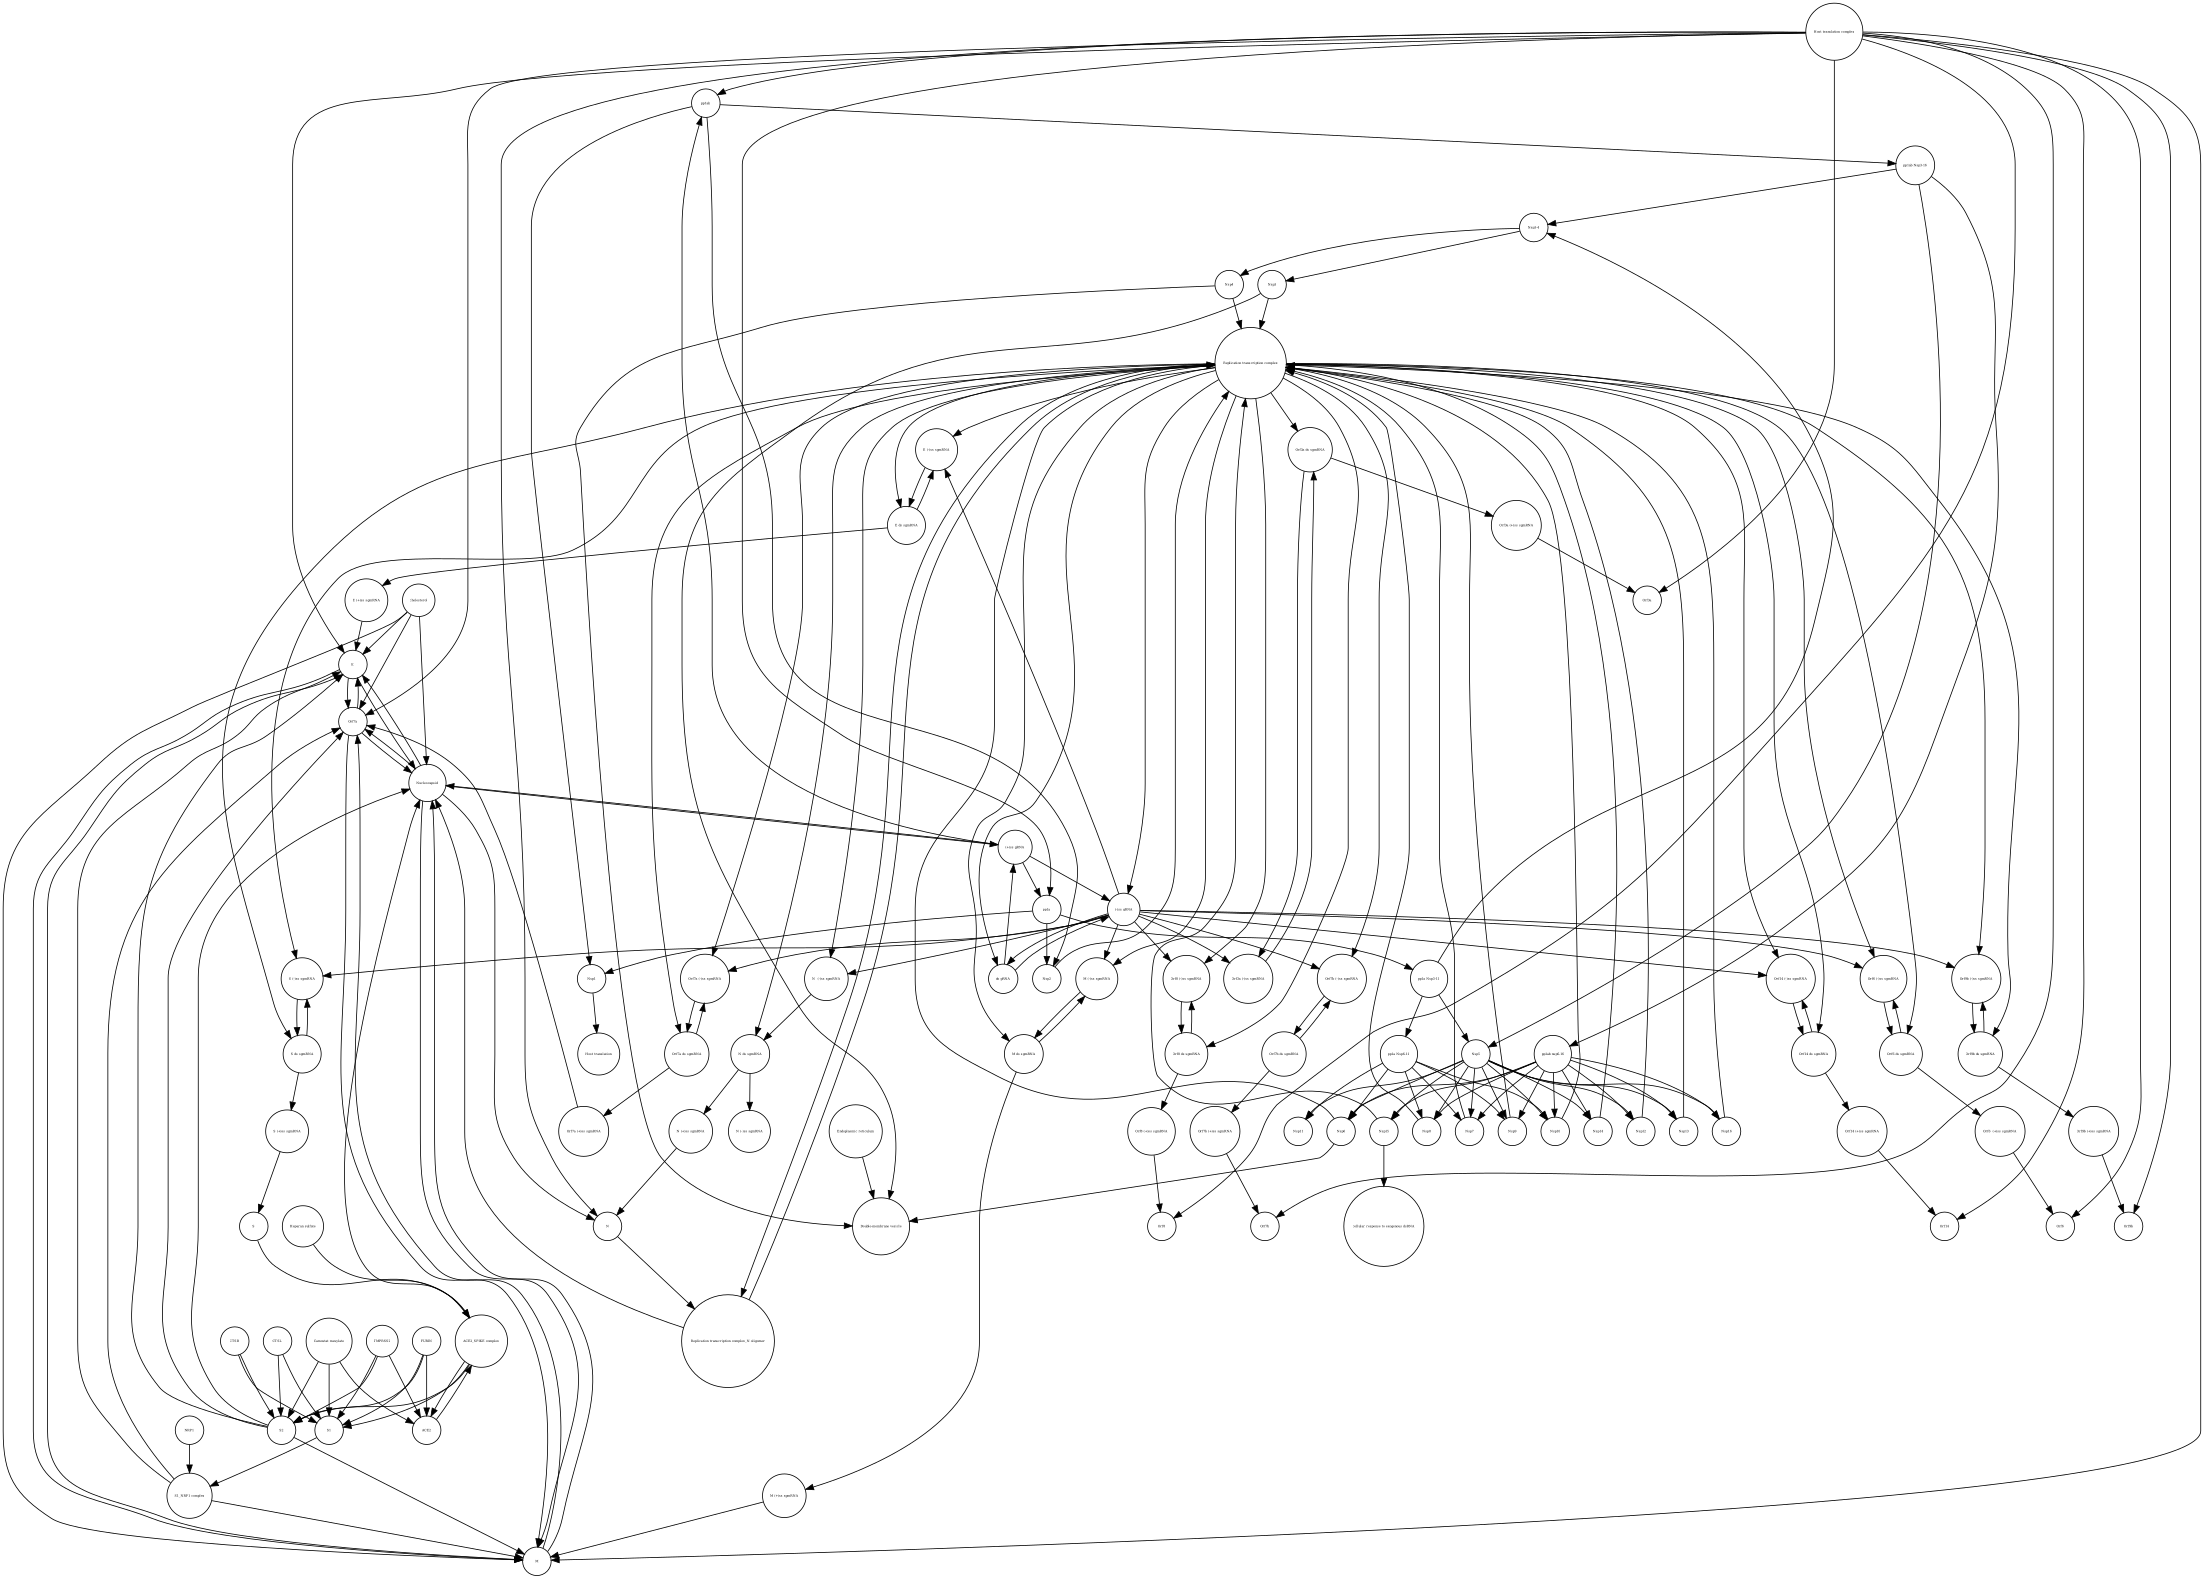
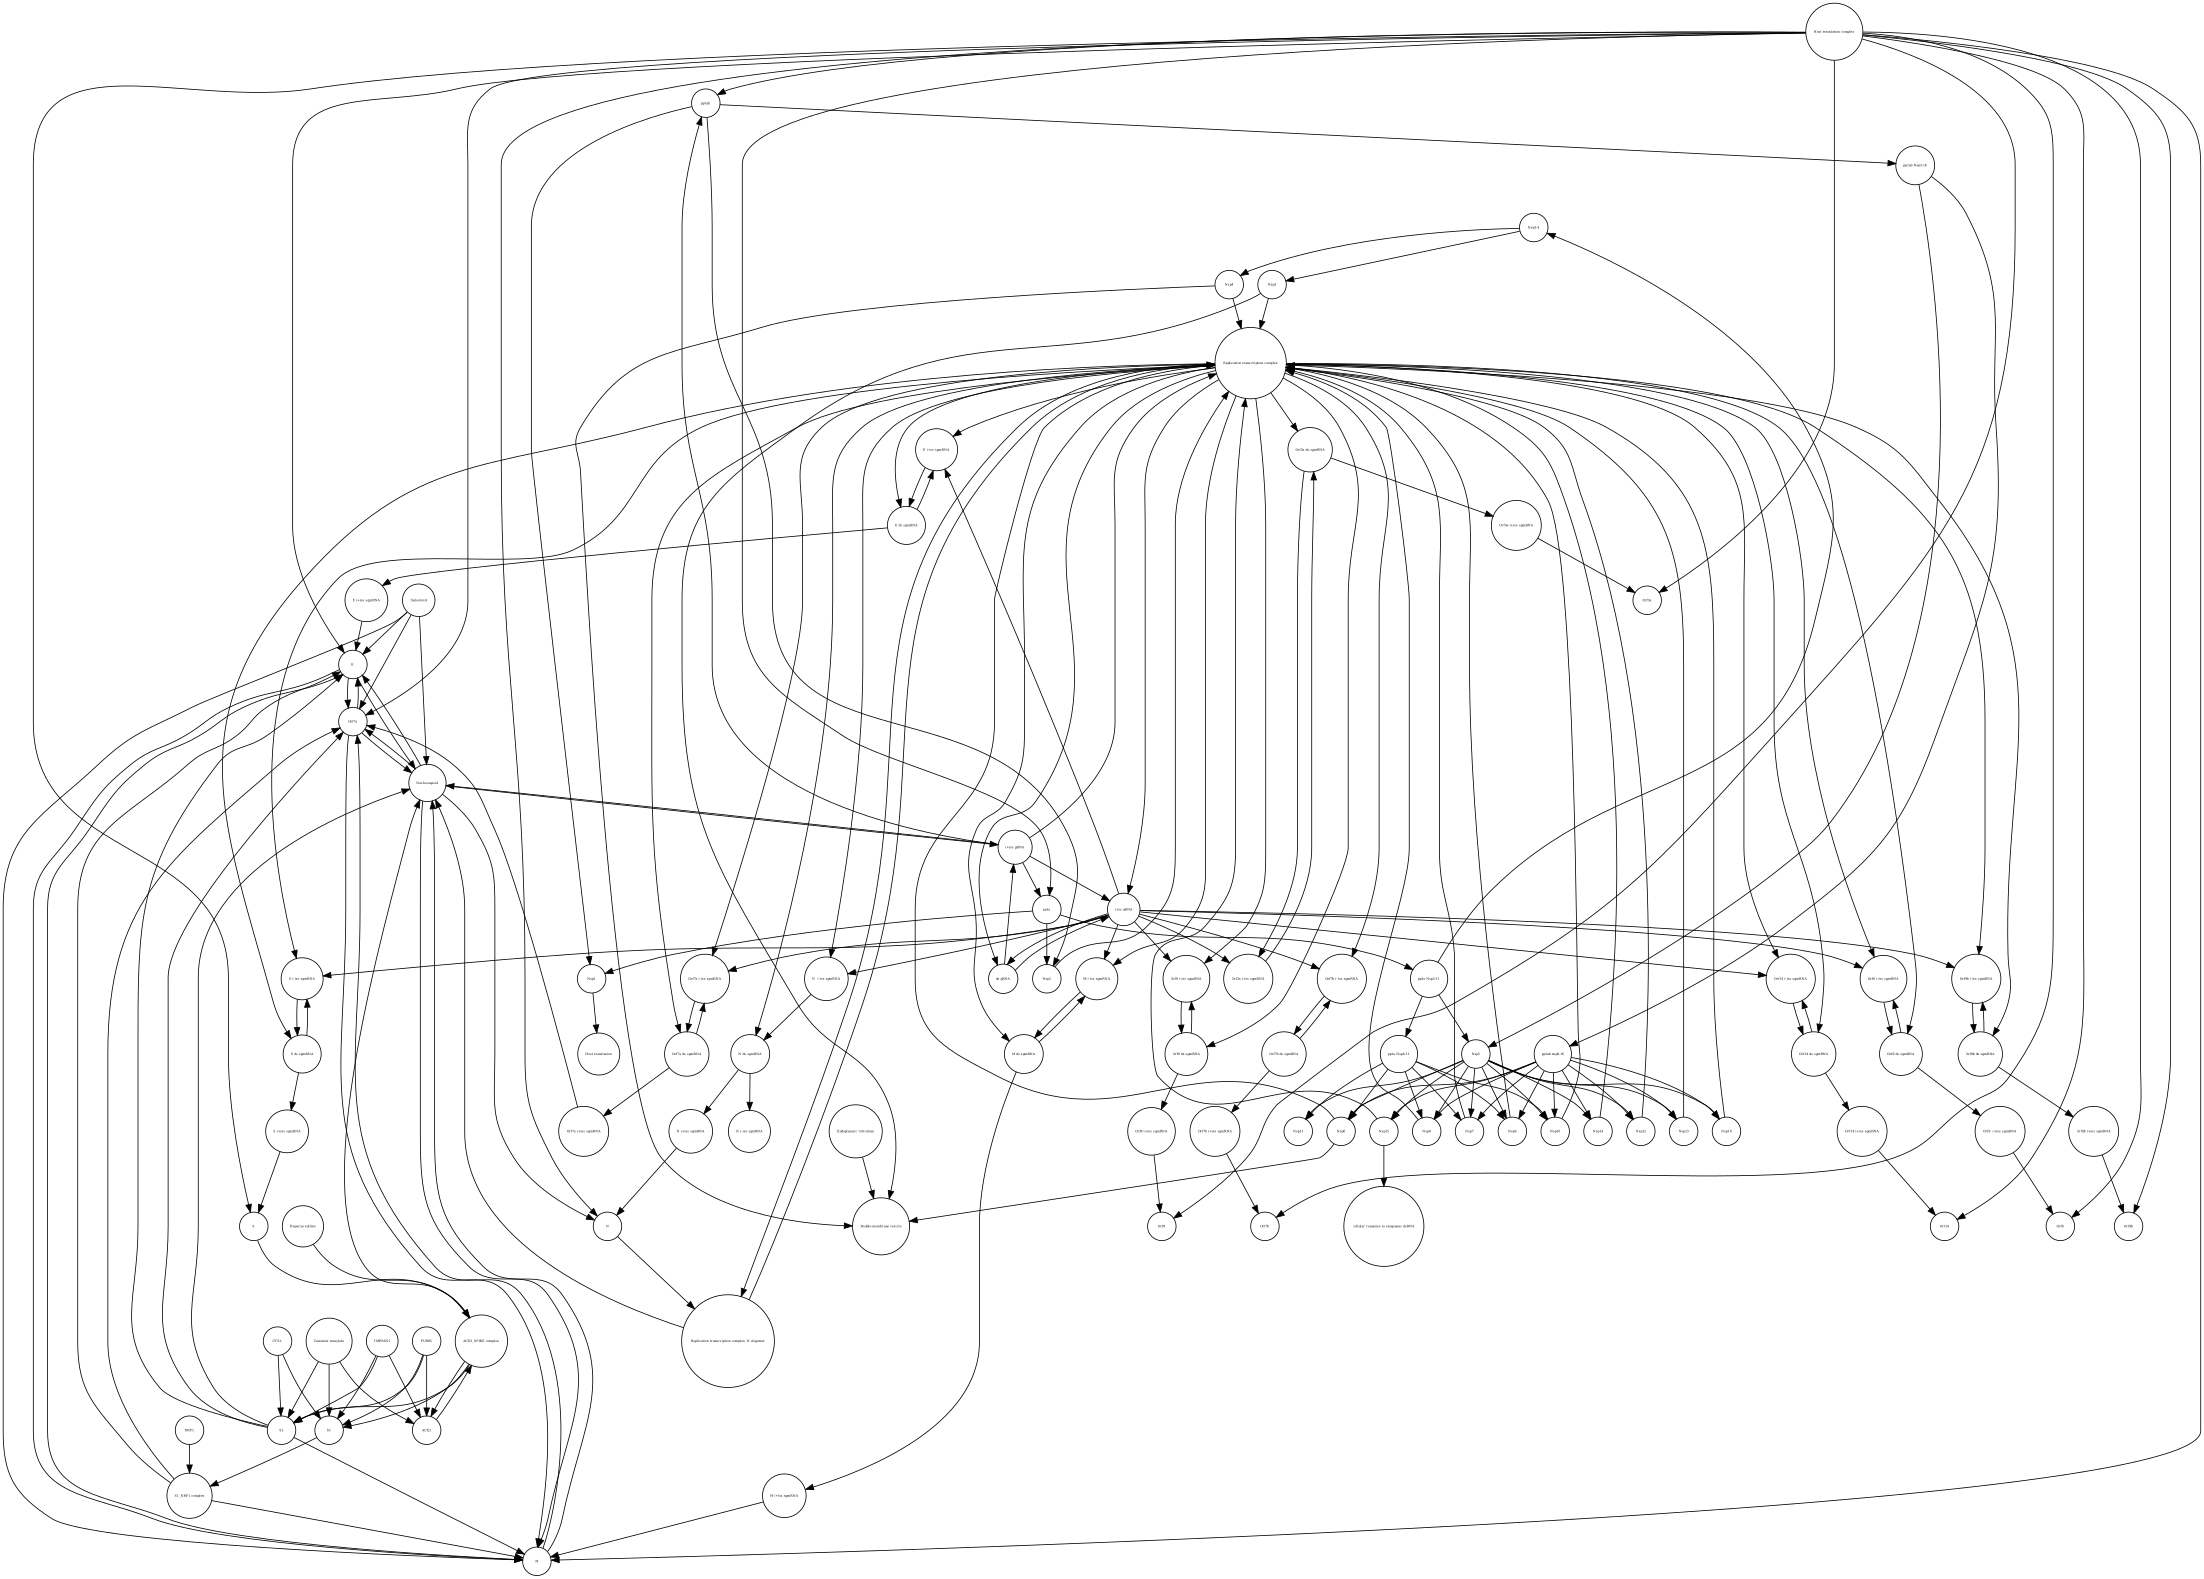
none -> (333, 86)
(1726, 196) -> none
none -> (1115, 601)
(235, 1341) -> none
